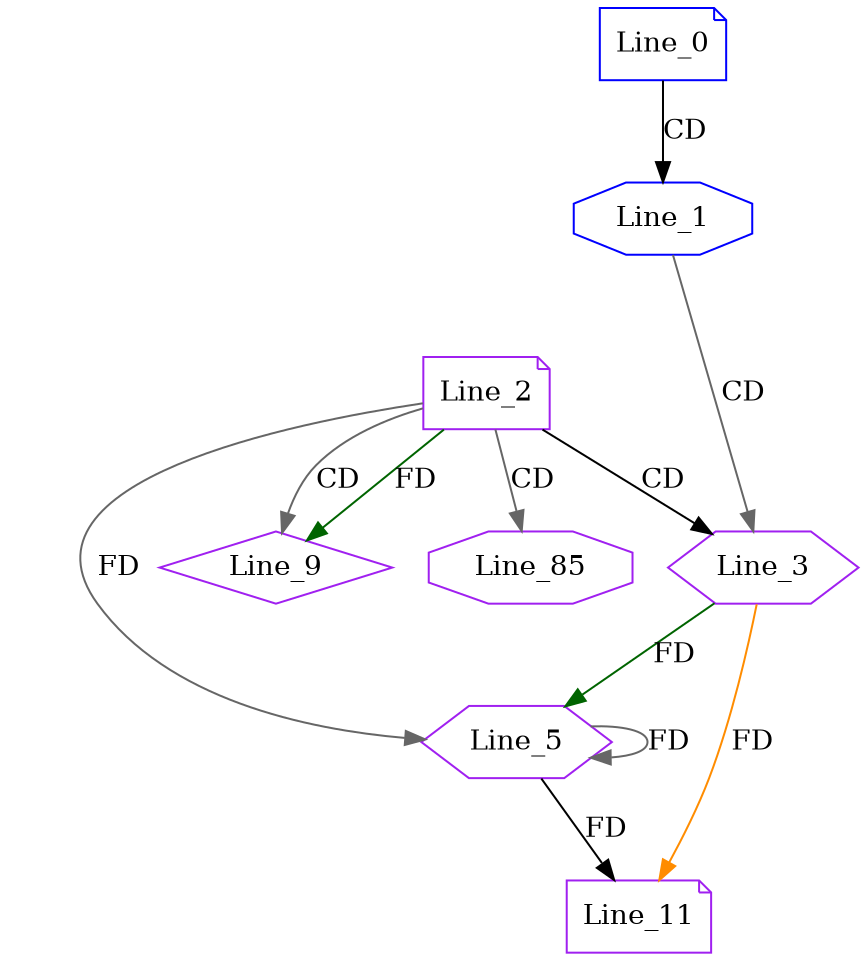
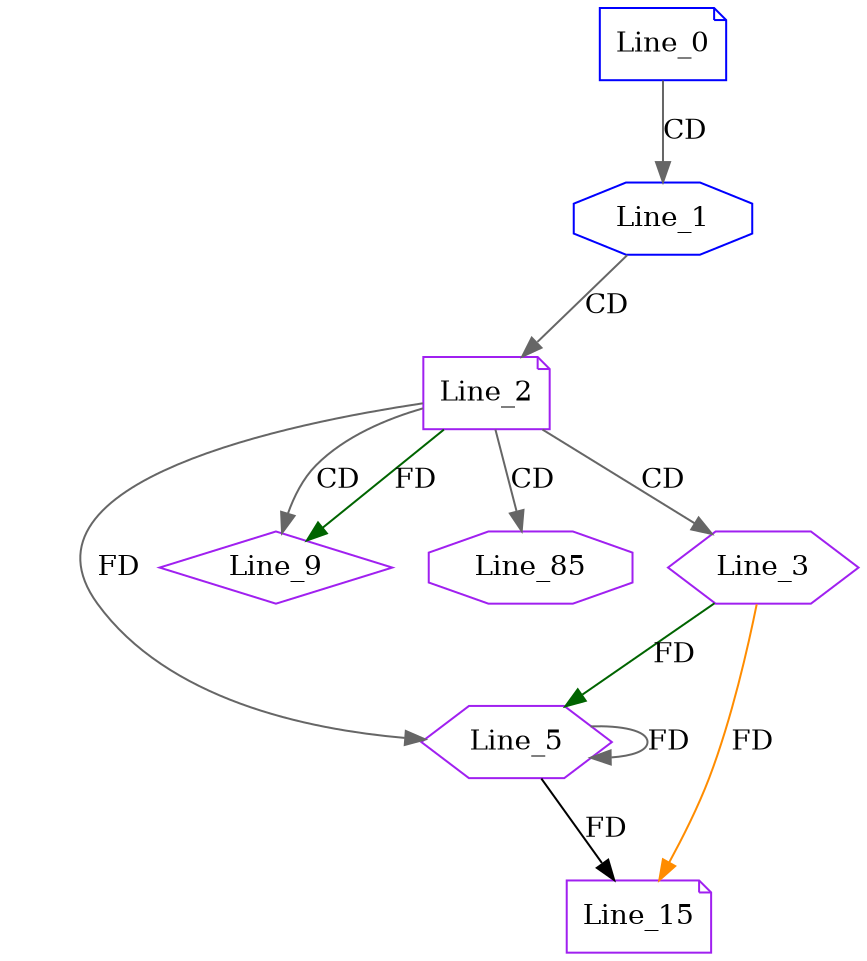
(663, 121) -> (663, 121)
(710, 383) -> (582, 299)
(619, 476) -> (619, 476)
(639, 917) -> (639, 917)
